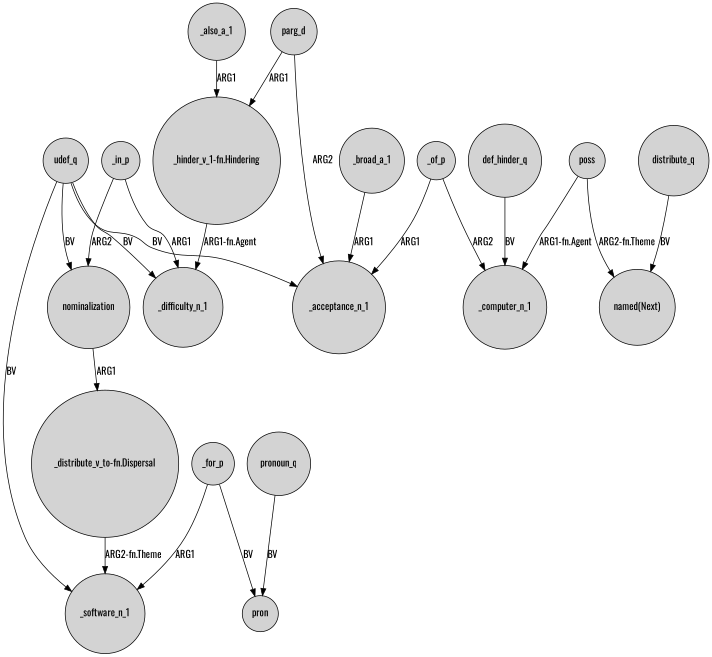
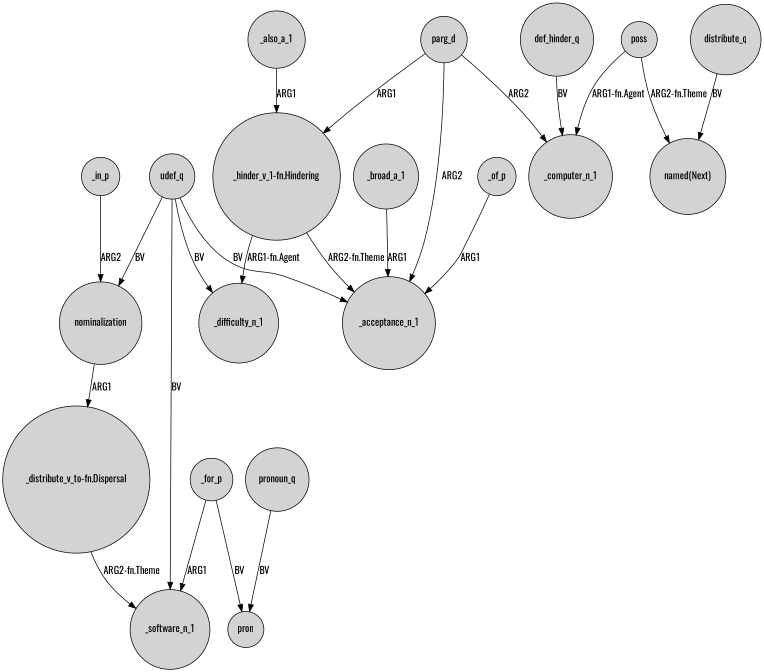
(461, 222) -> (504, 94)
(146, 224) -> none
none -> (326, 261)
